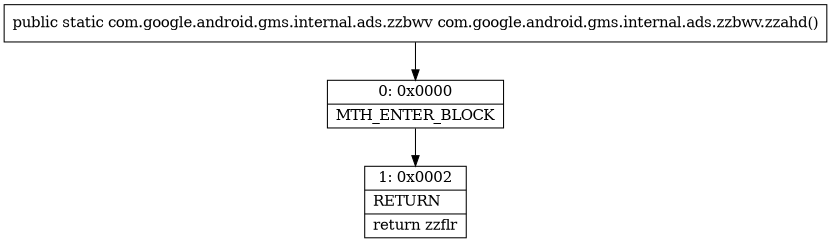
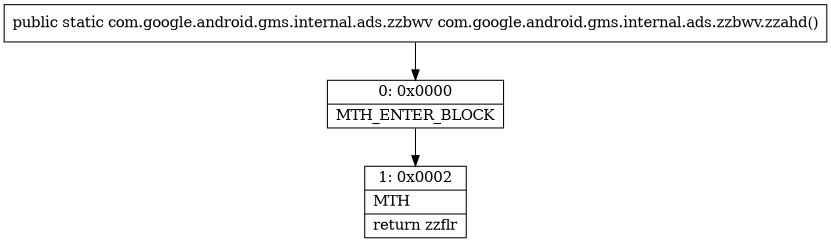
(407, 202) -> (392, 202)
